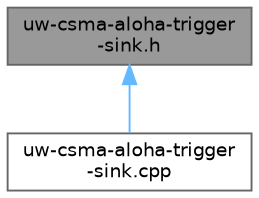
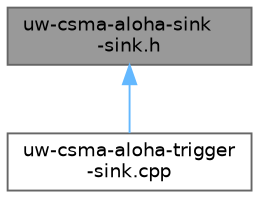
(130, 36) -> (130, 36)
